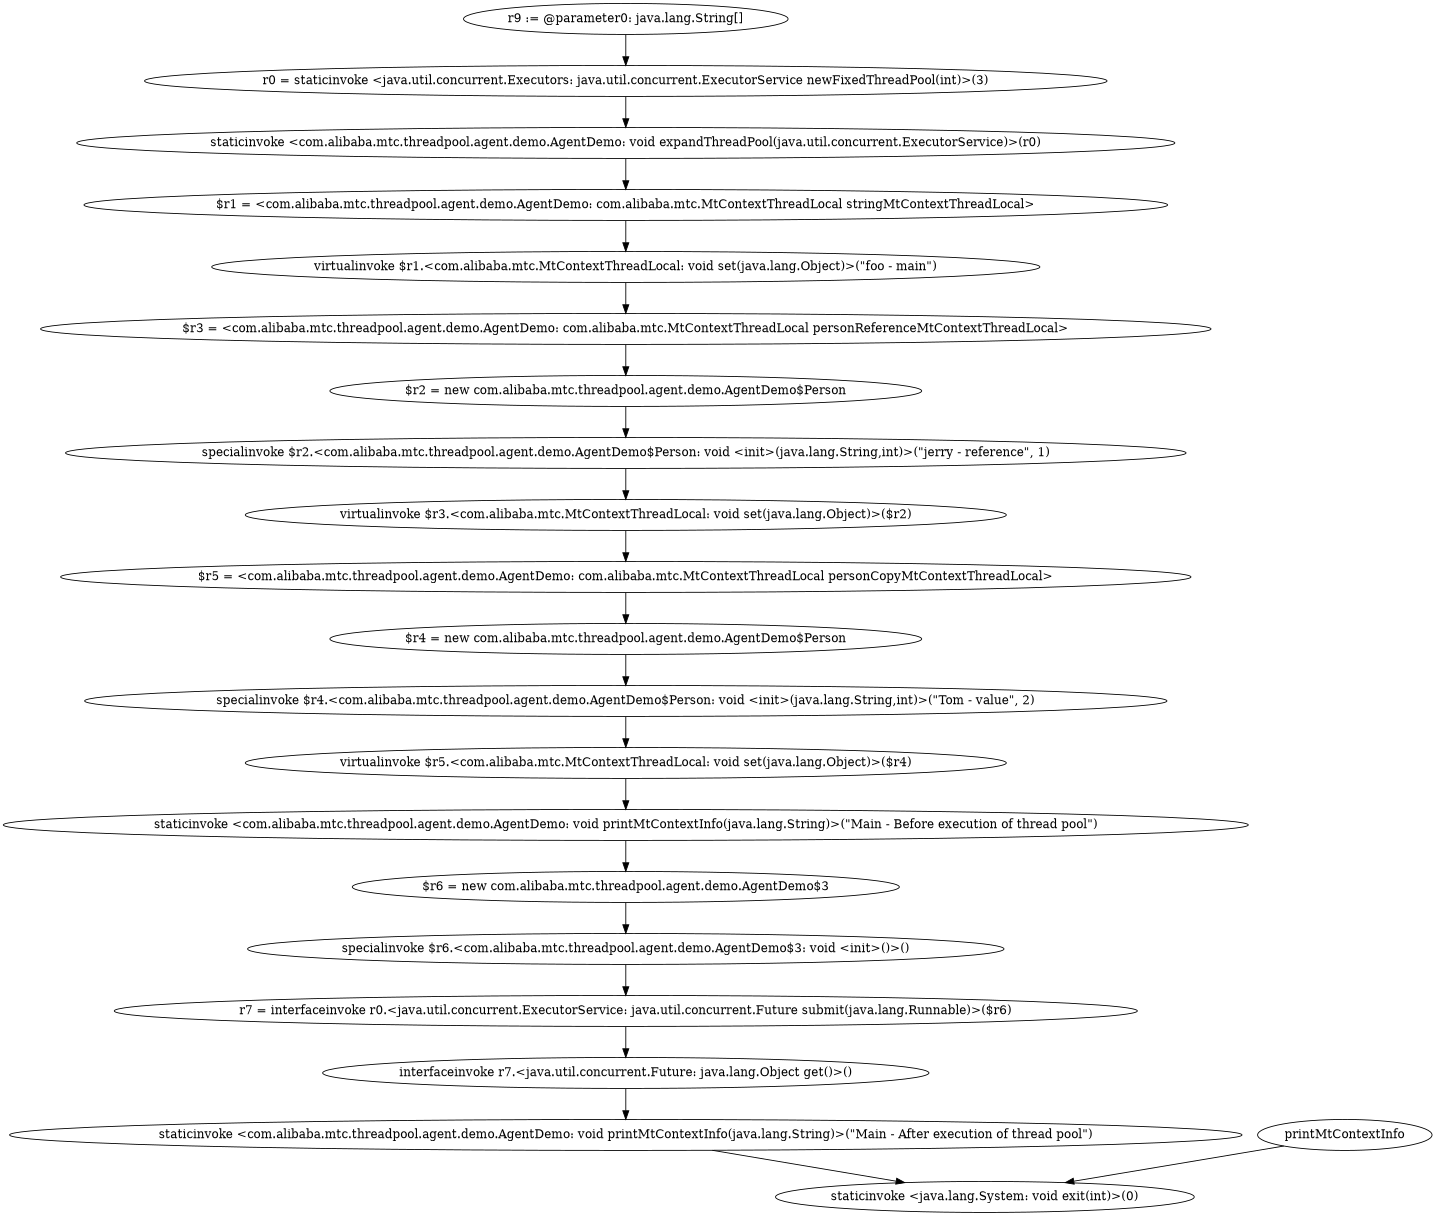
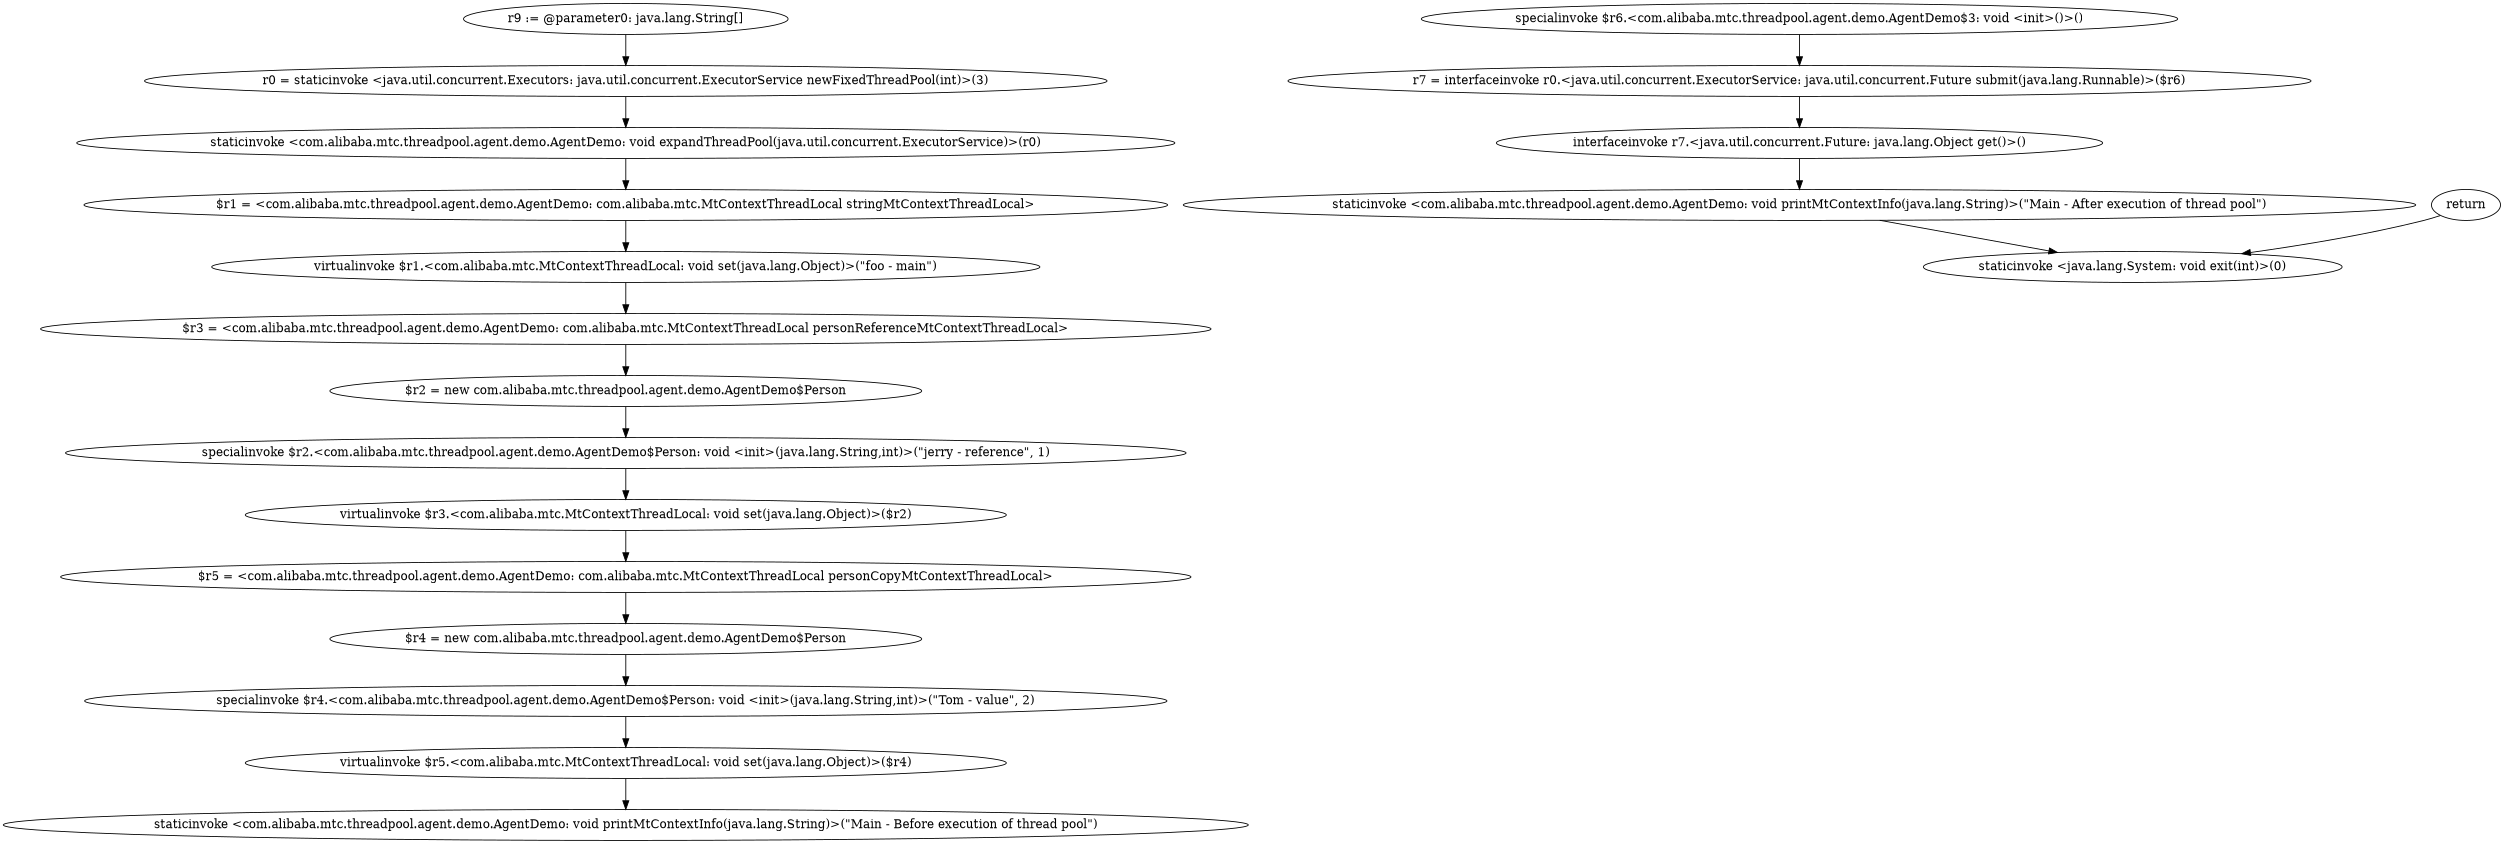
(626, 887) -> none
(1345, 1135) -> (2466, 205)
